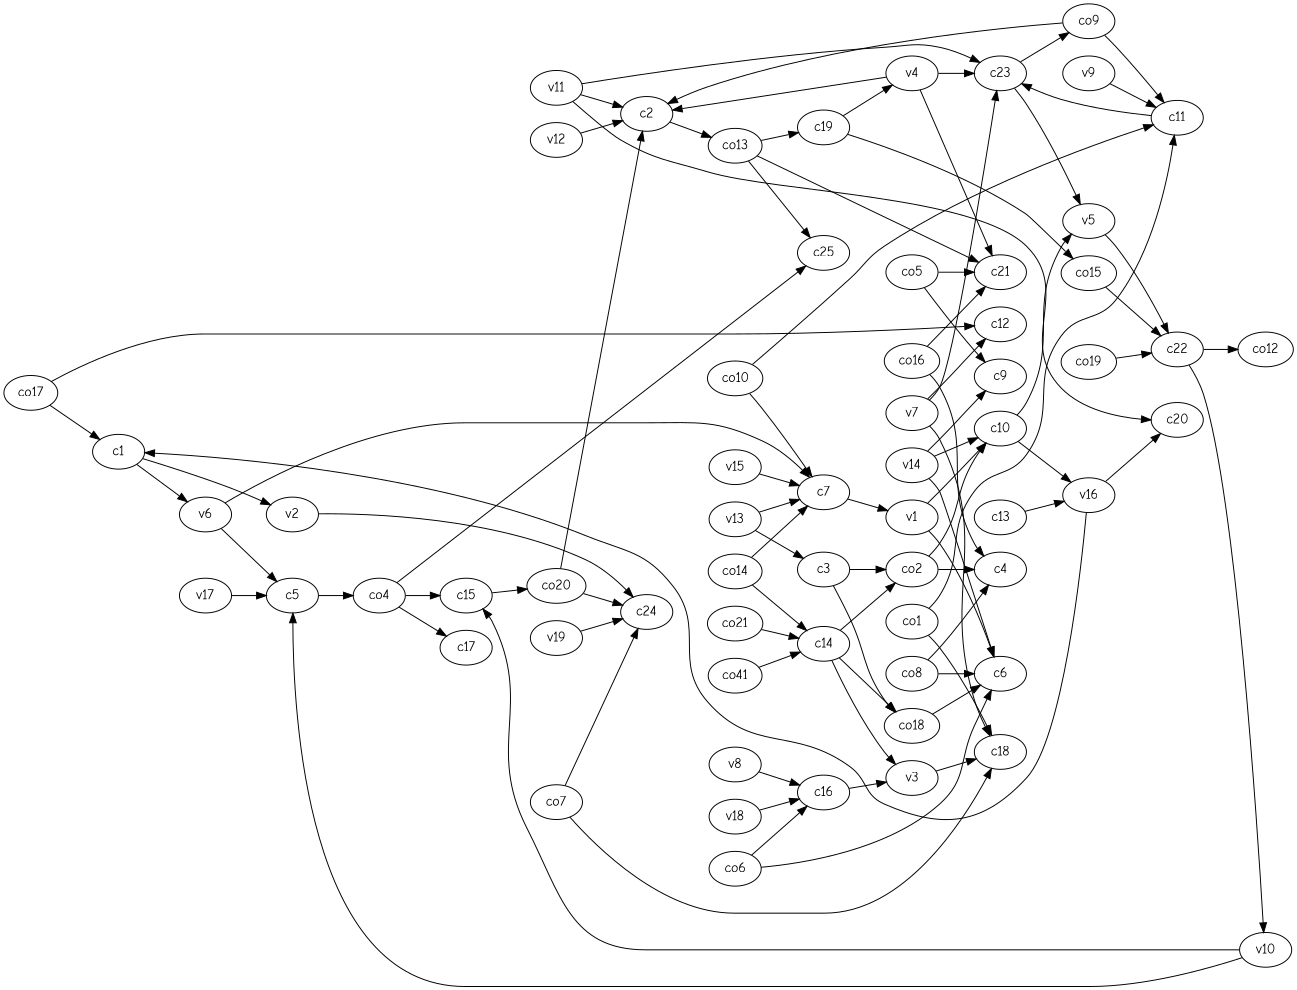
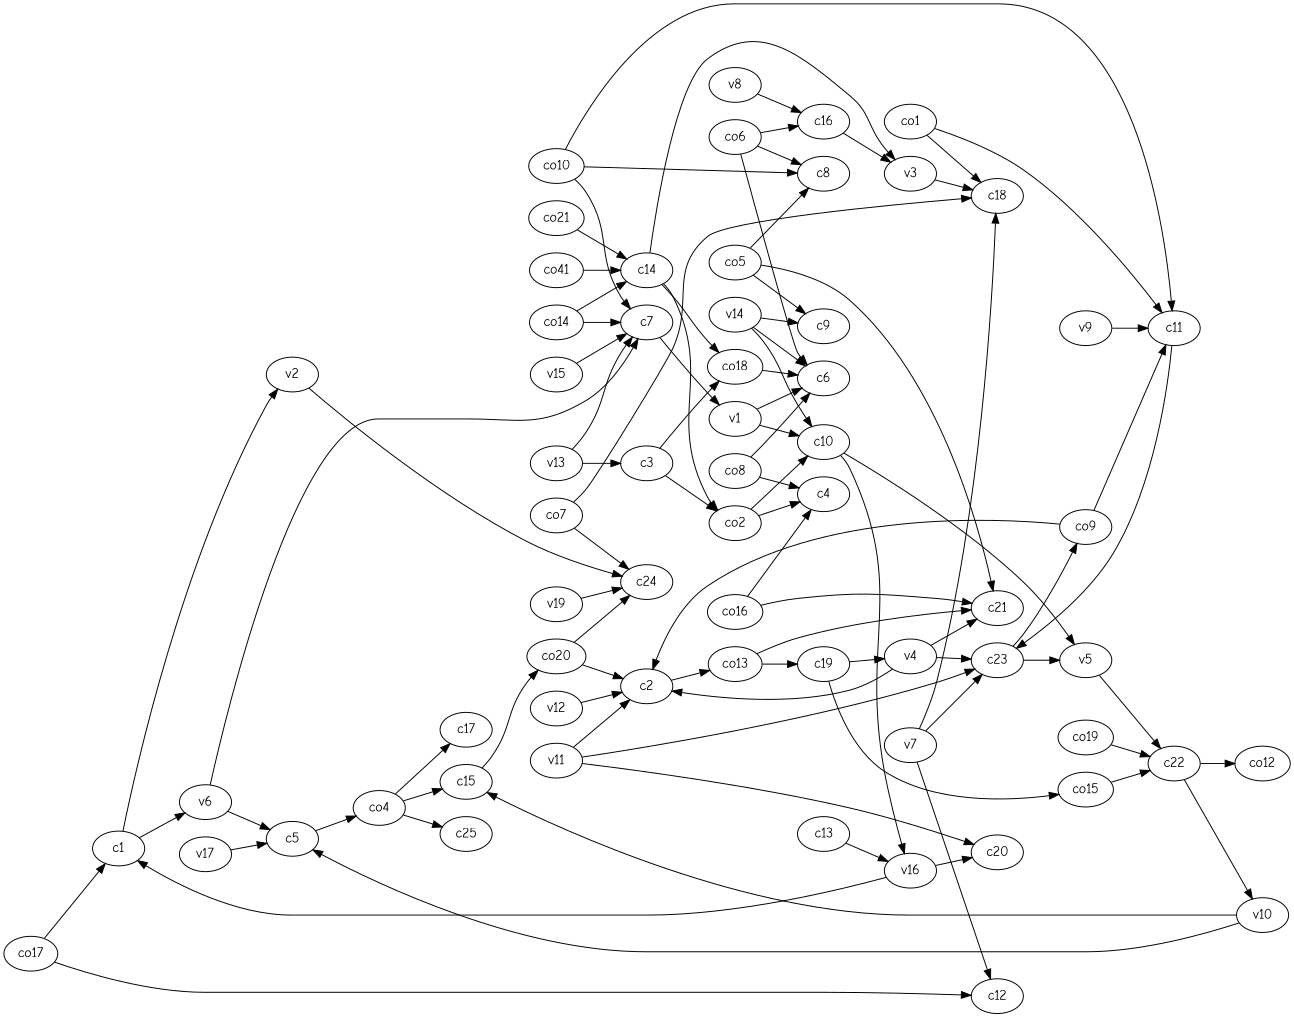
none -> (824, 174)
(776, 195) -> none
(735, 817) -> none
